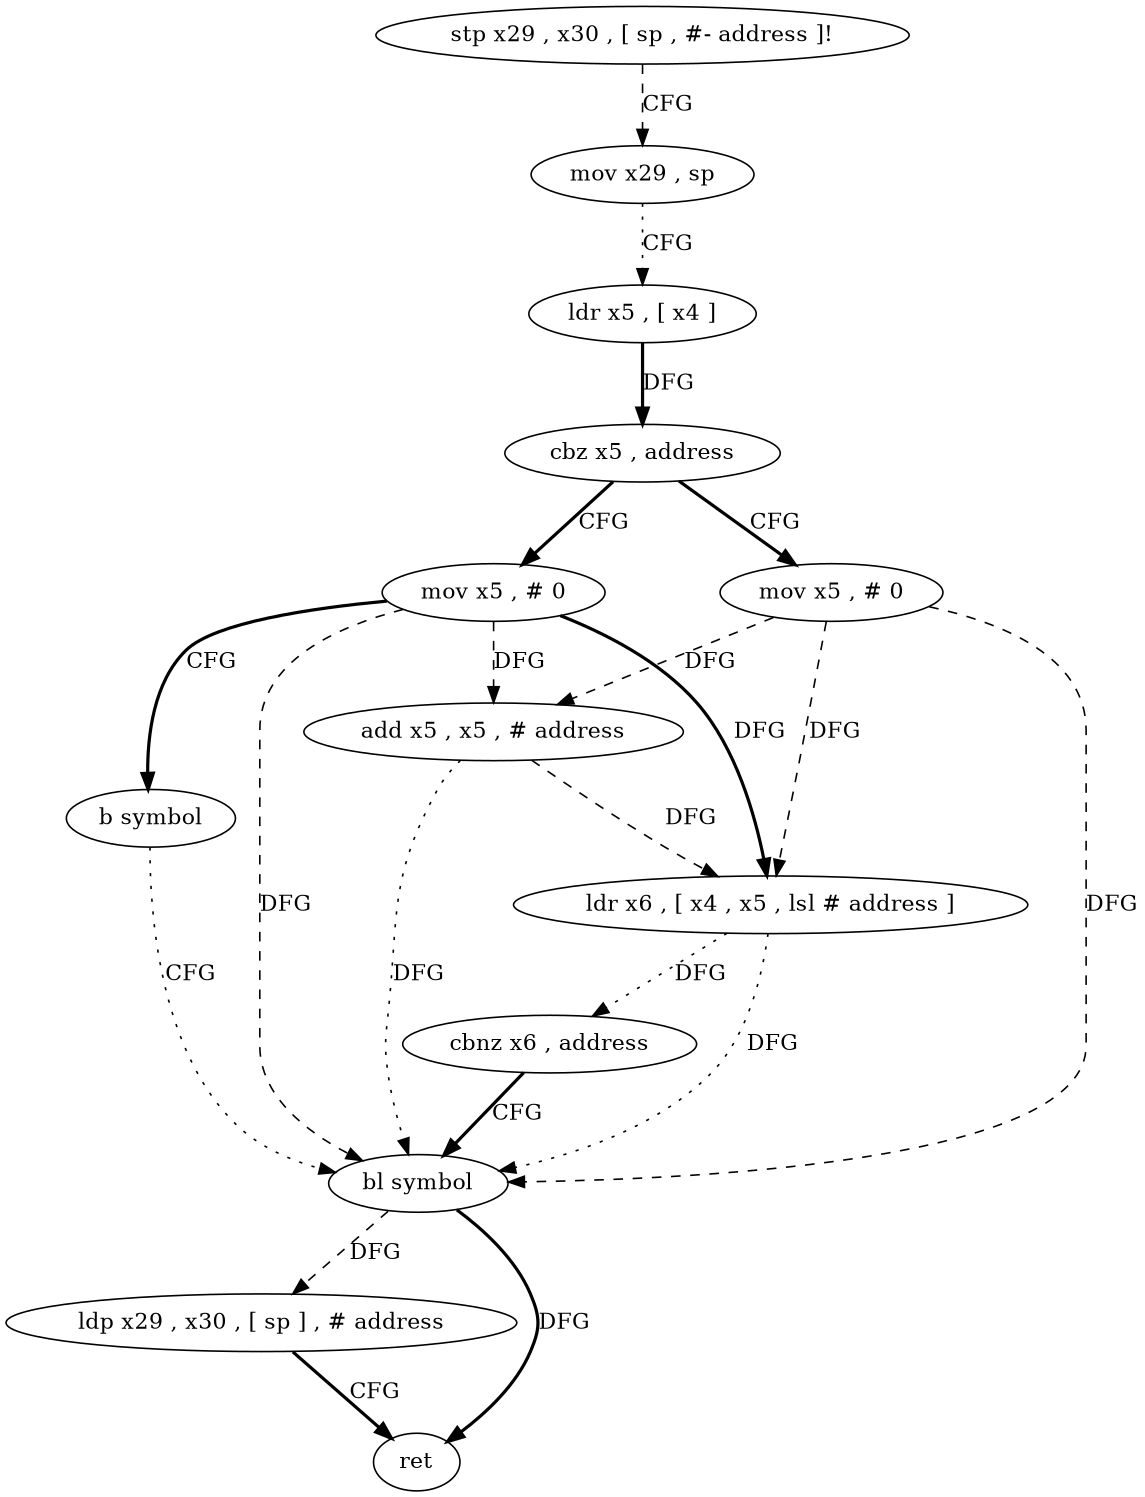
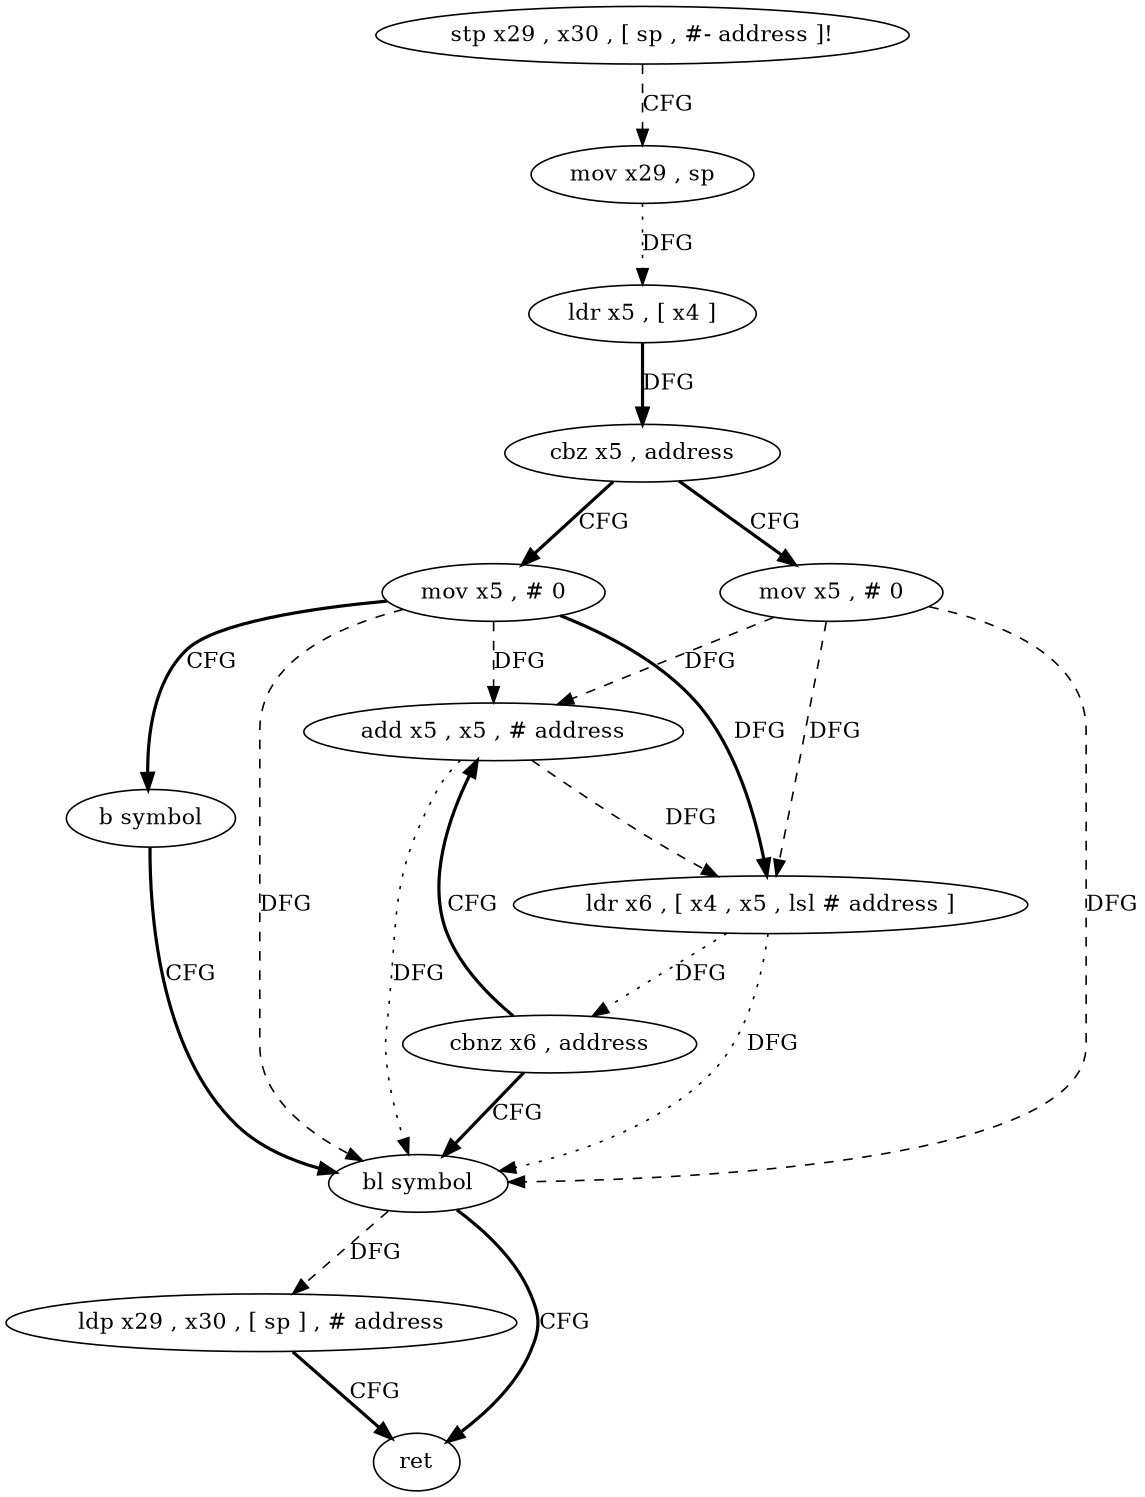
(668, 244) -> (668, 244)
none -> (440, 906)
(182, 1040) -> (182, 1040)
(565, 1323) -> (565, 1323)
